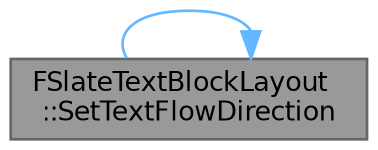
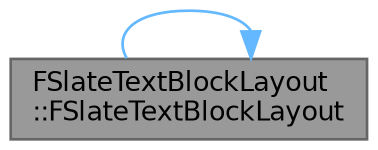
(189, 99) -> (189, 99)
